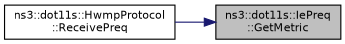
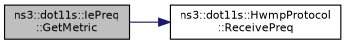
(190, 22) -> (144, 22)
